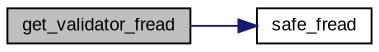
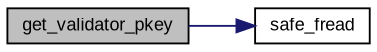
(99, 26) -> (98, 26)
